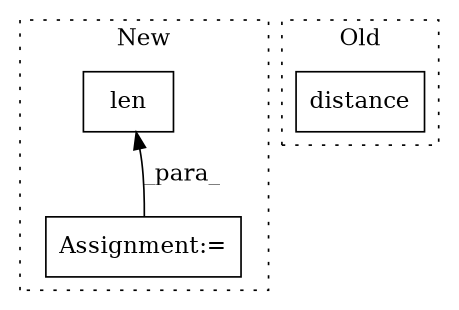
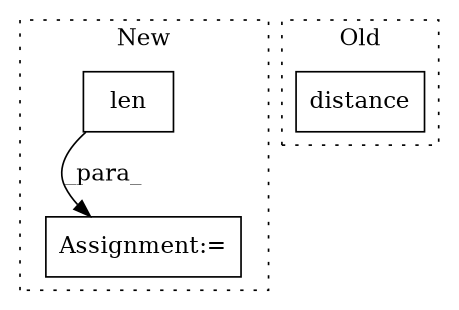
(144, 183) -> (63, 167)
